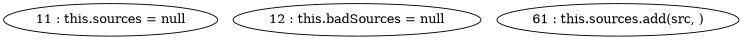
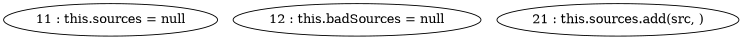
(618, 20) -> (618, 20)
